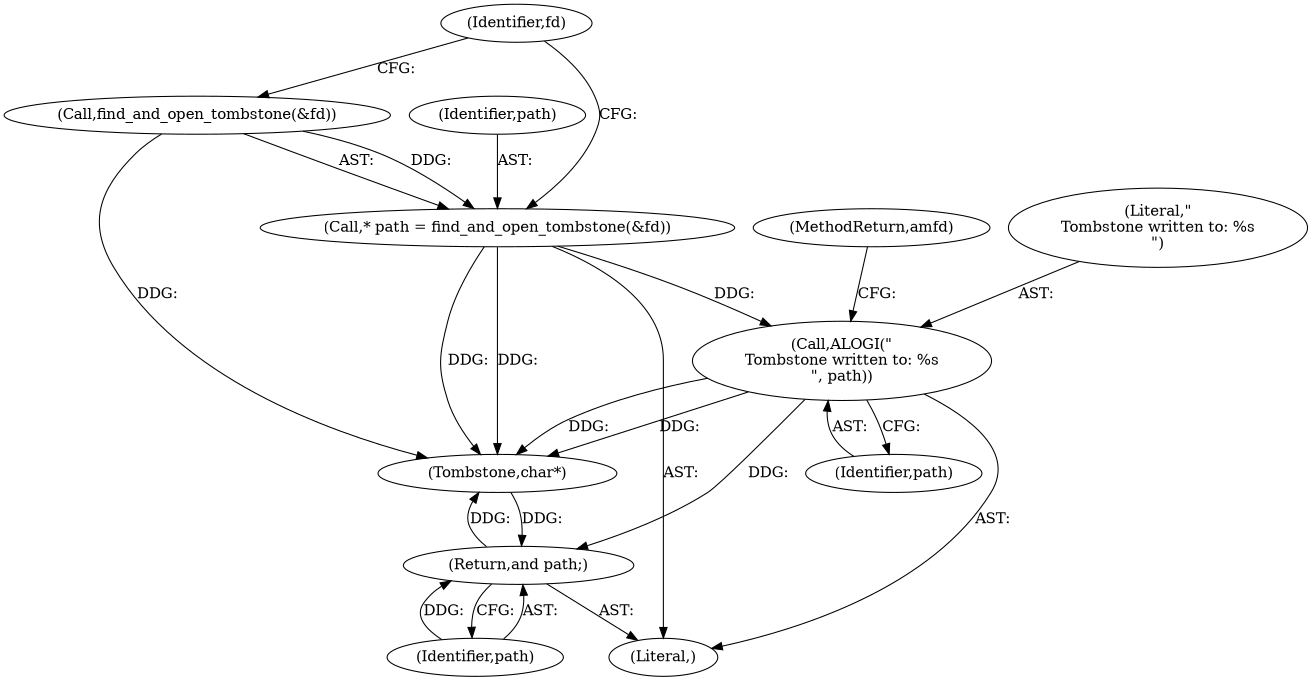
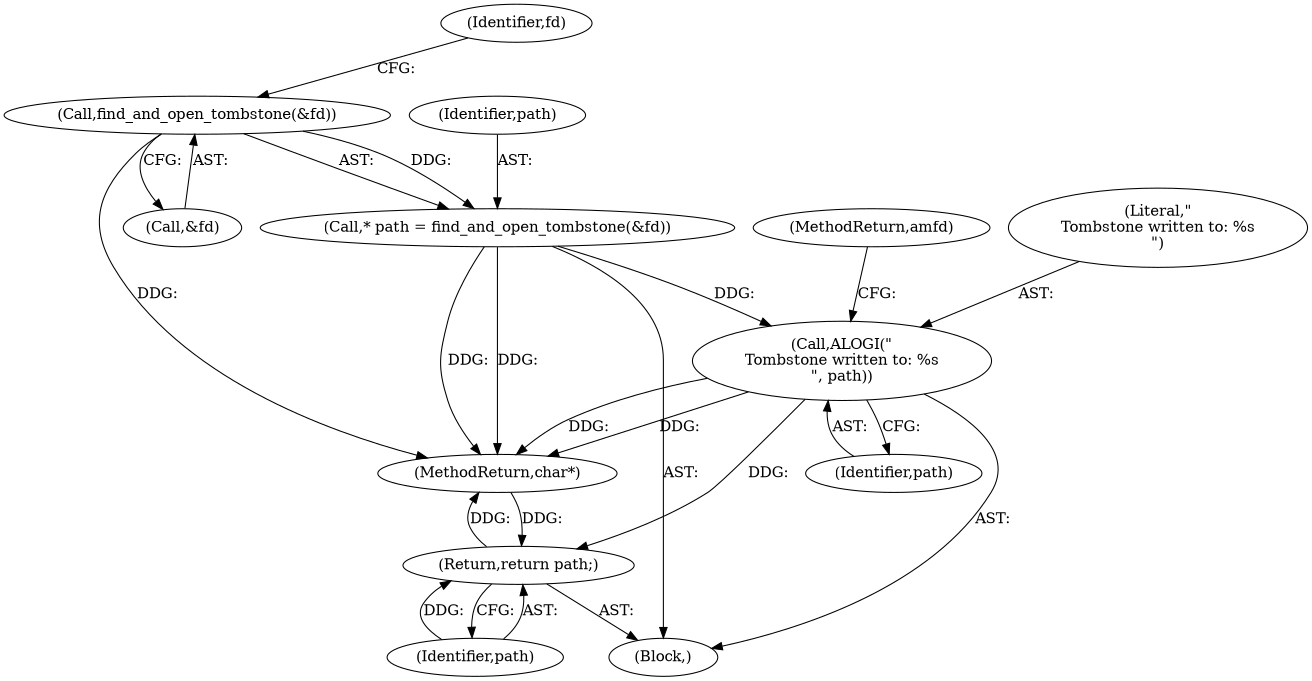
(599, 123) -> none
none -> (182, 228)
(497, 473) -> (497, 473)
(519, 565) -> (519, 565)
(663, 657) -> (663, 657)
